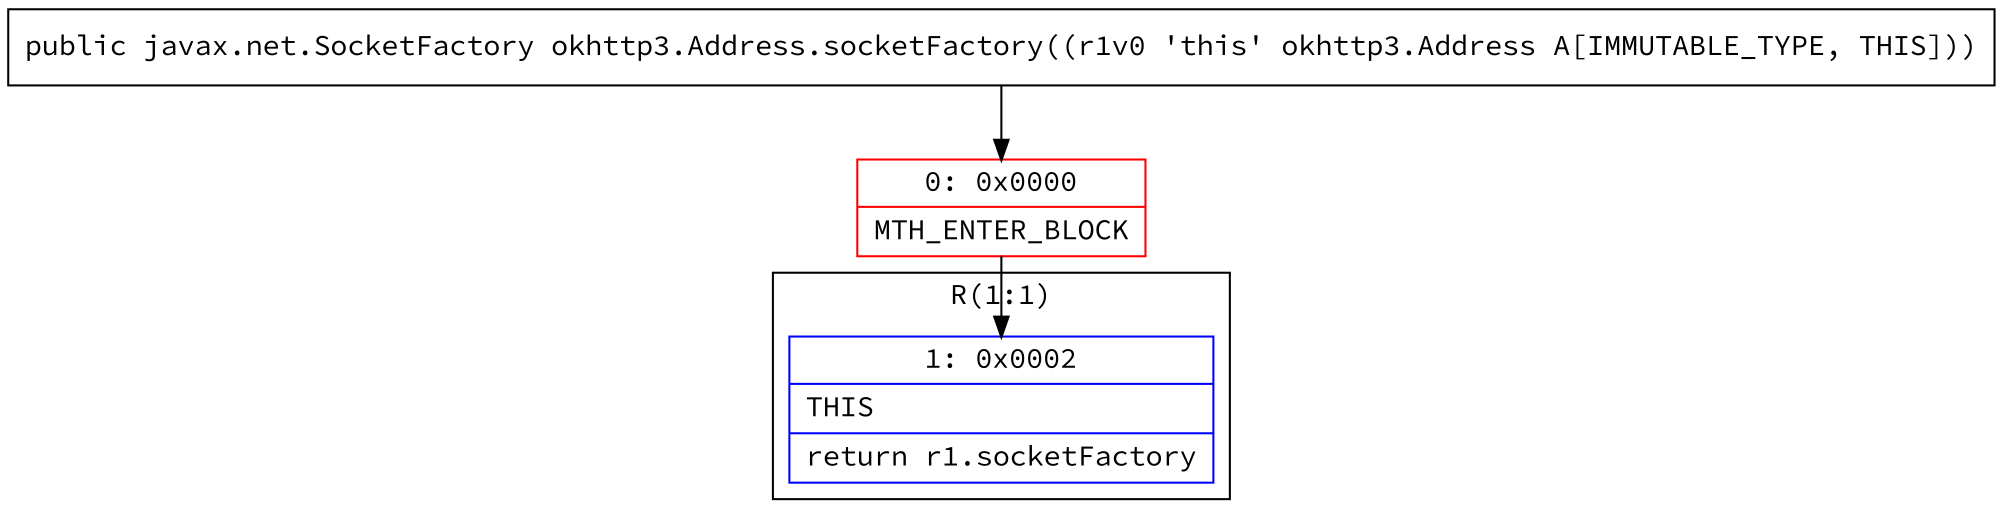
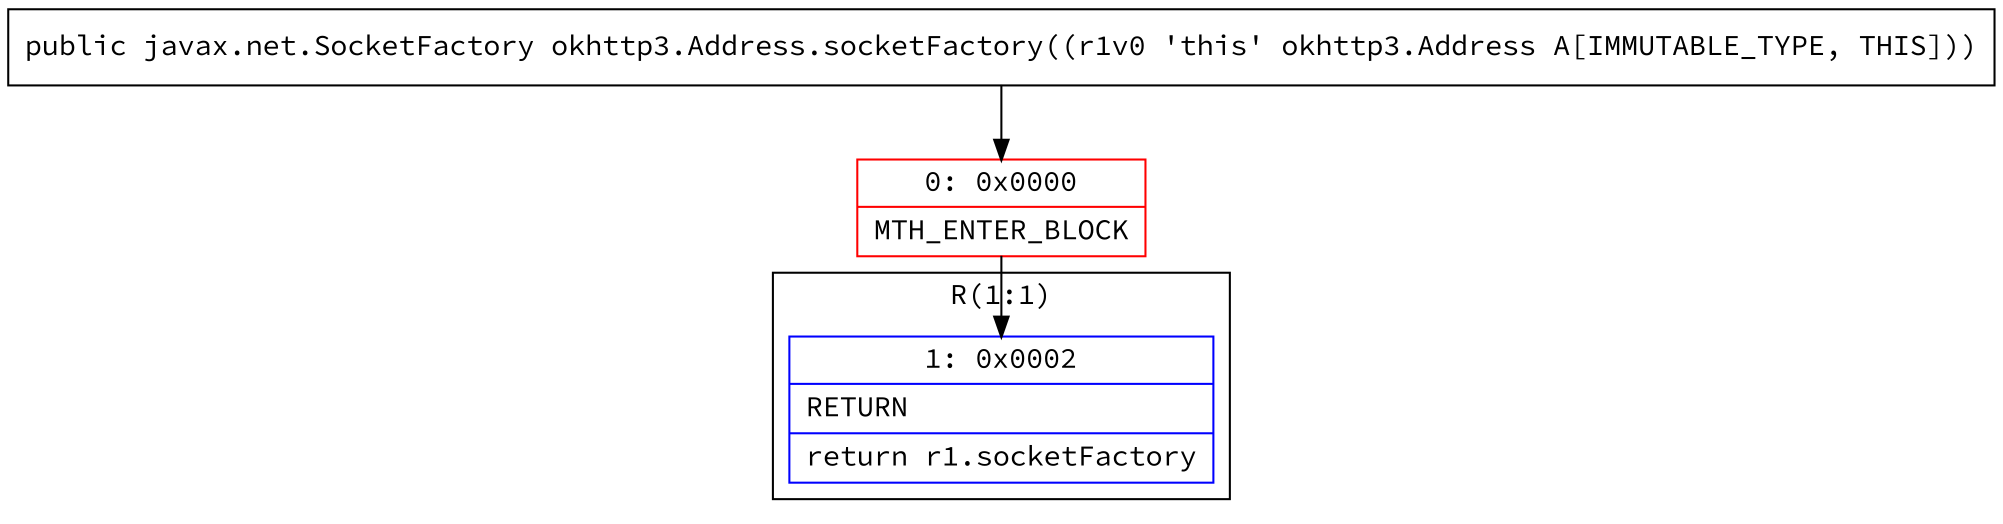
(841, 408) -> (857, 408)
